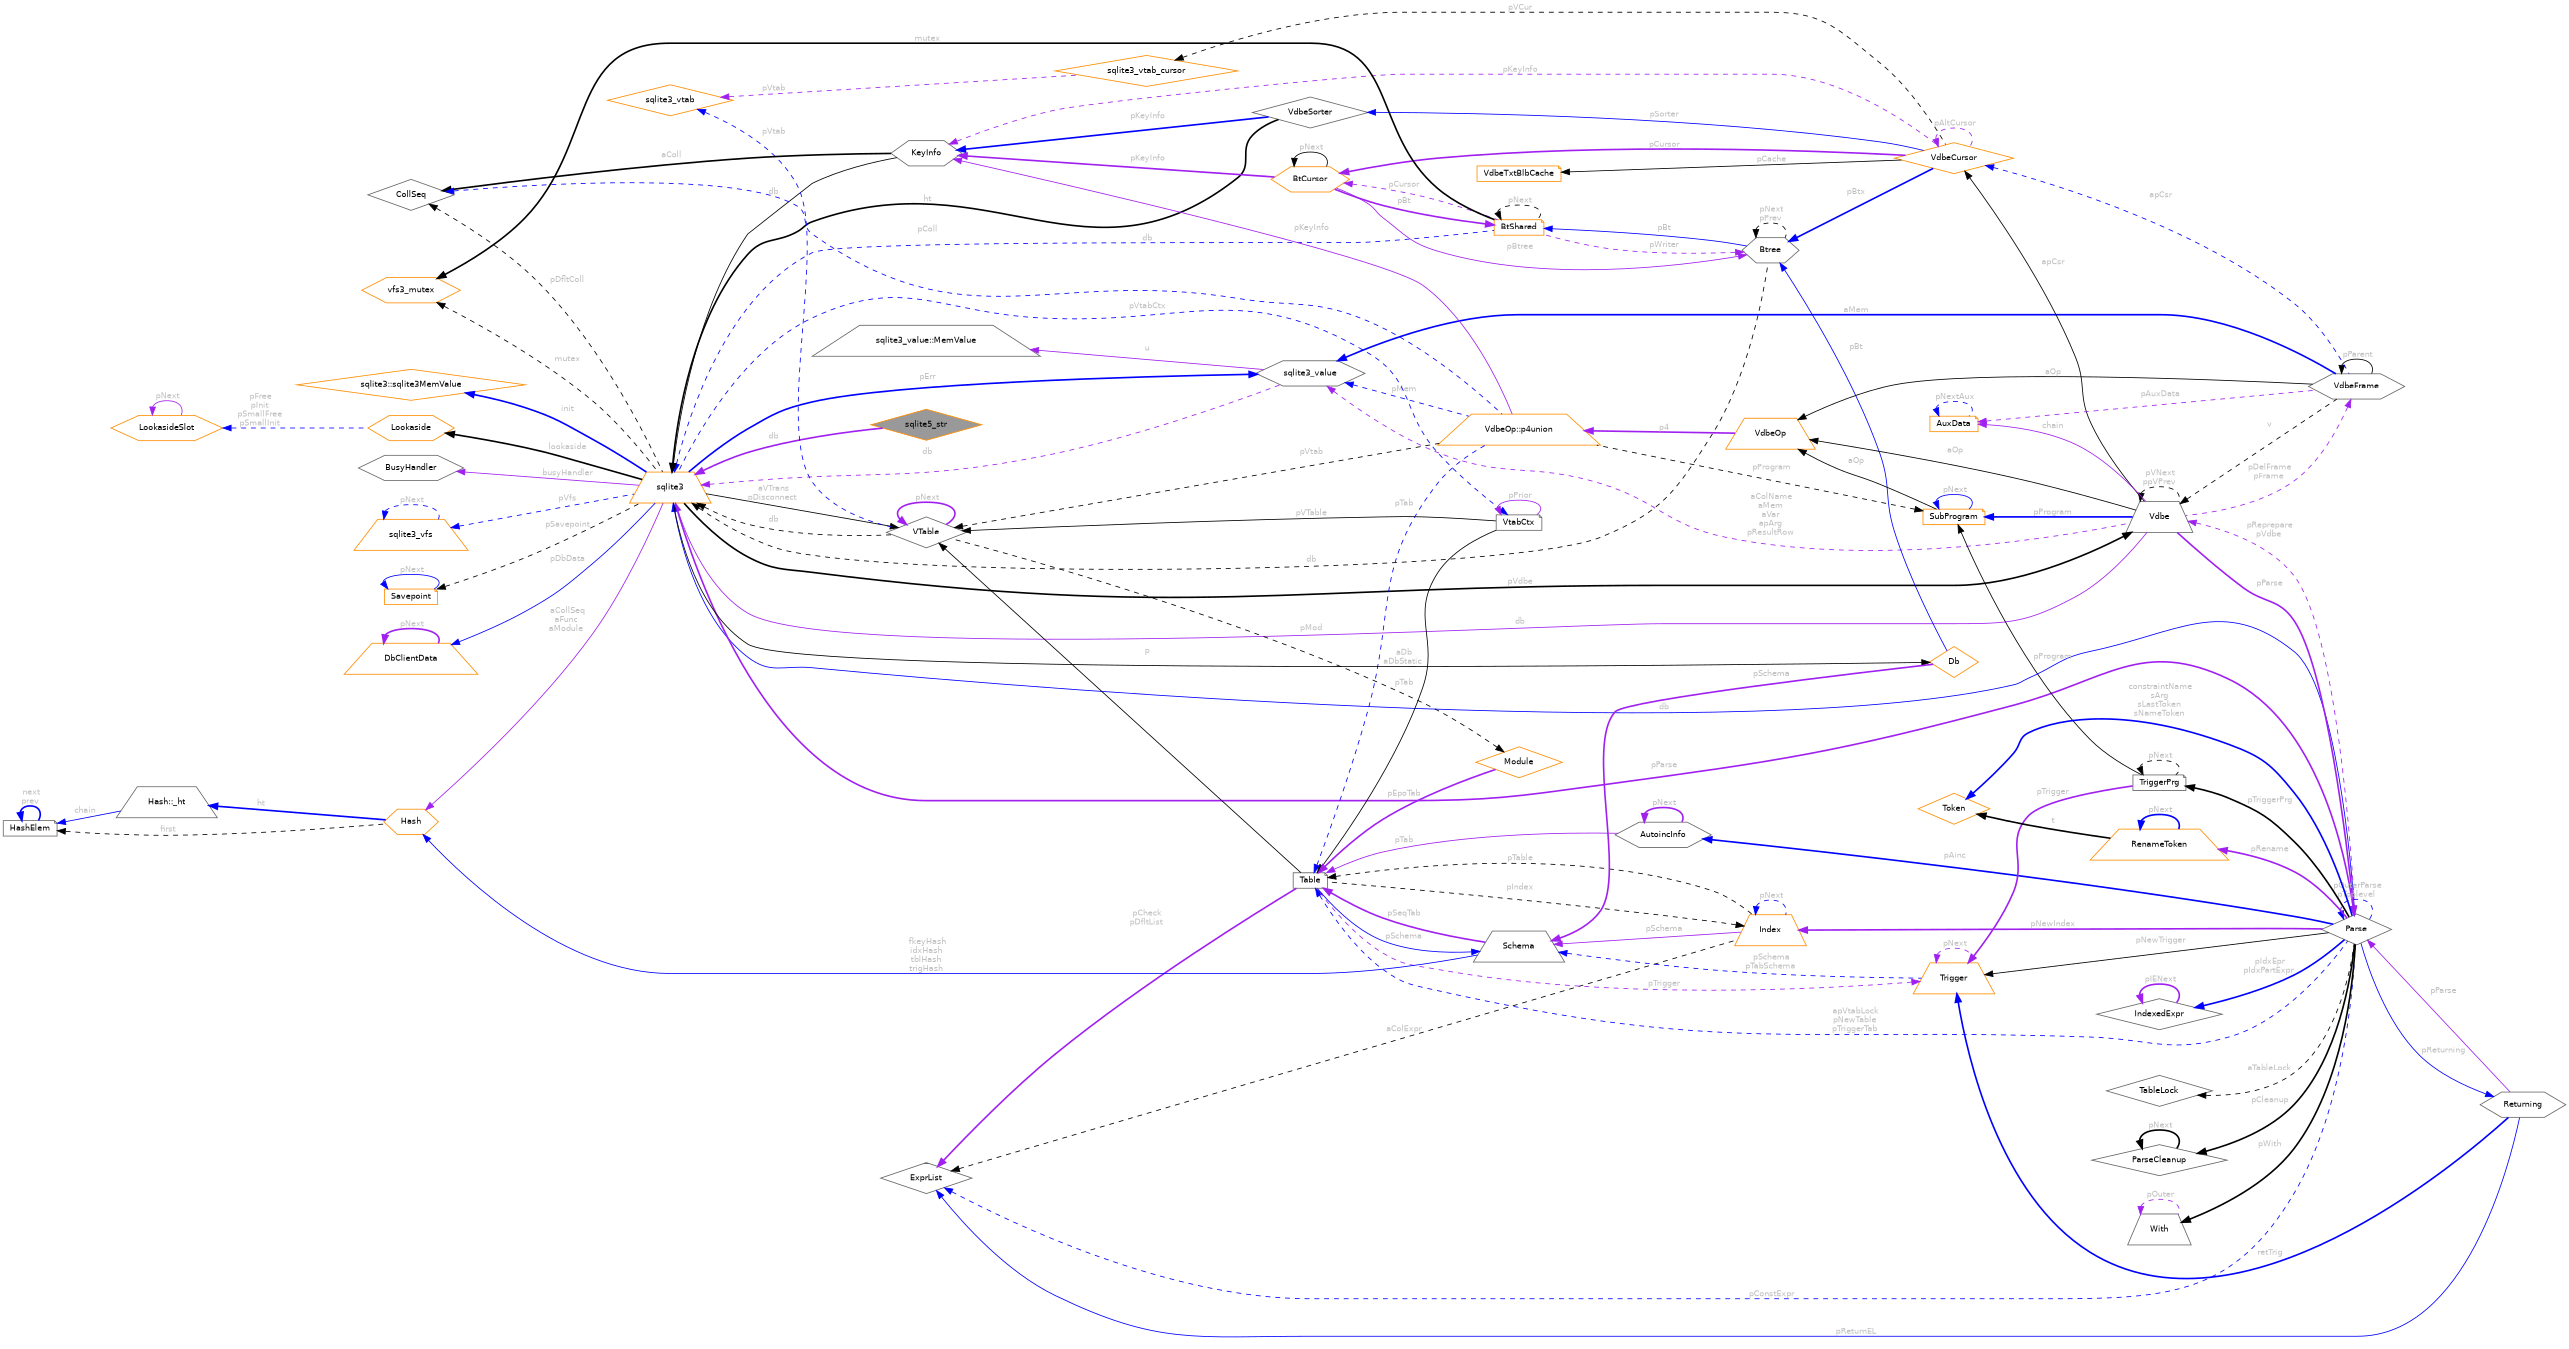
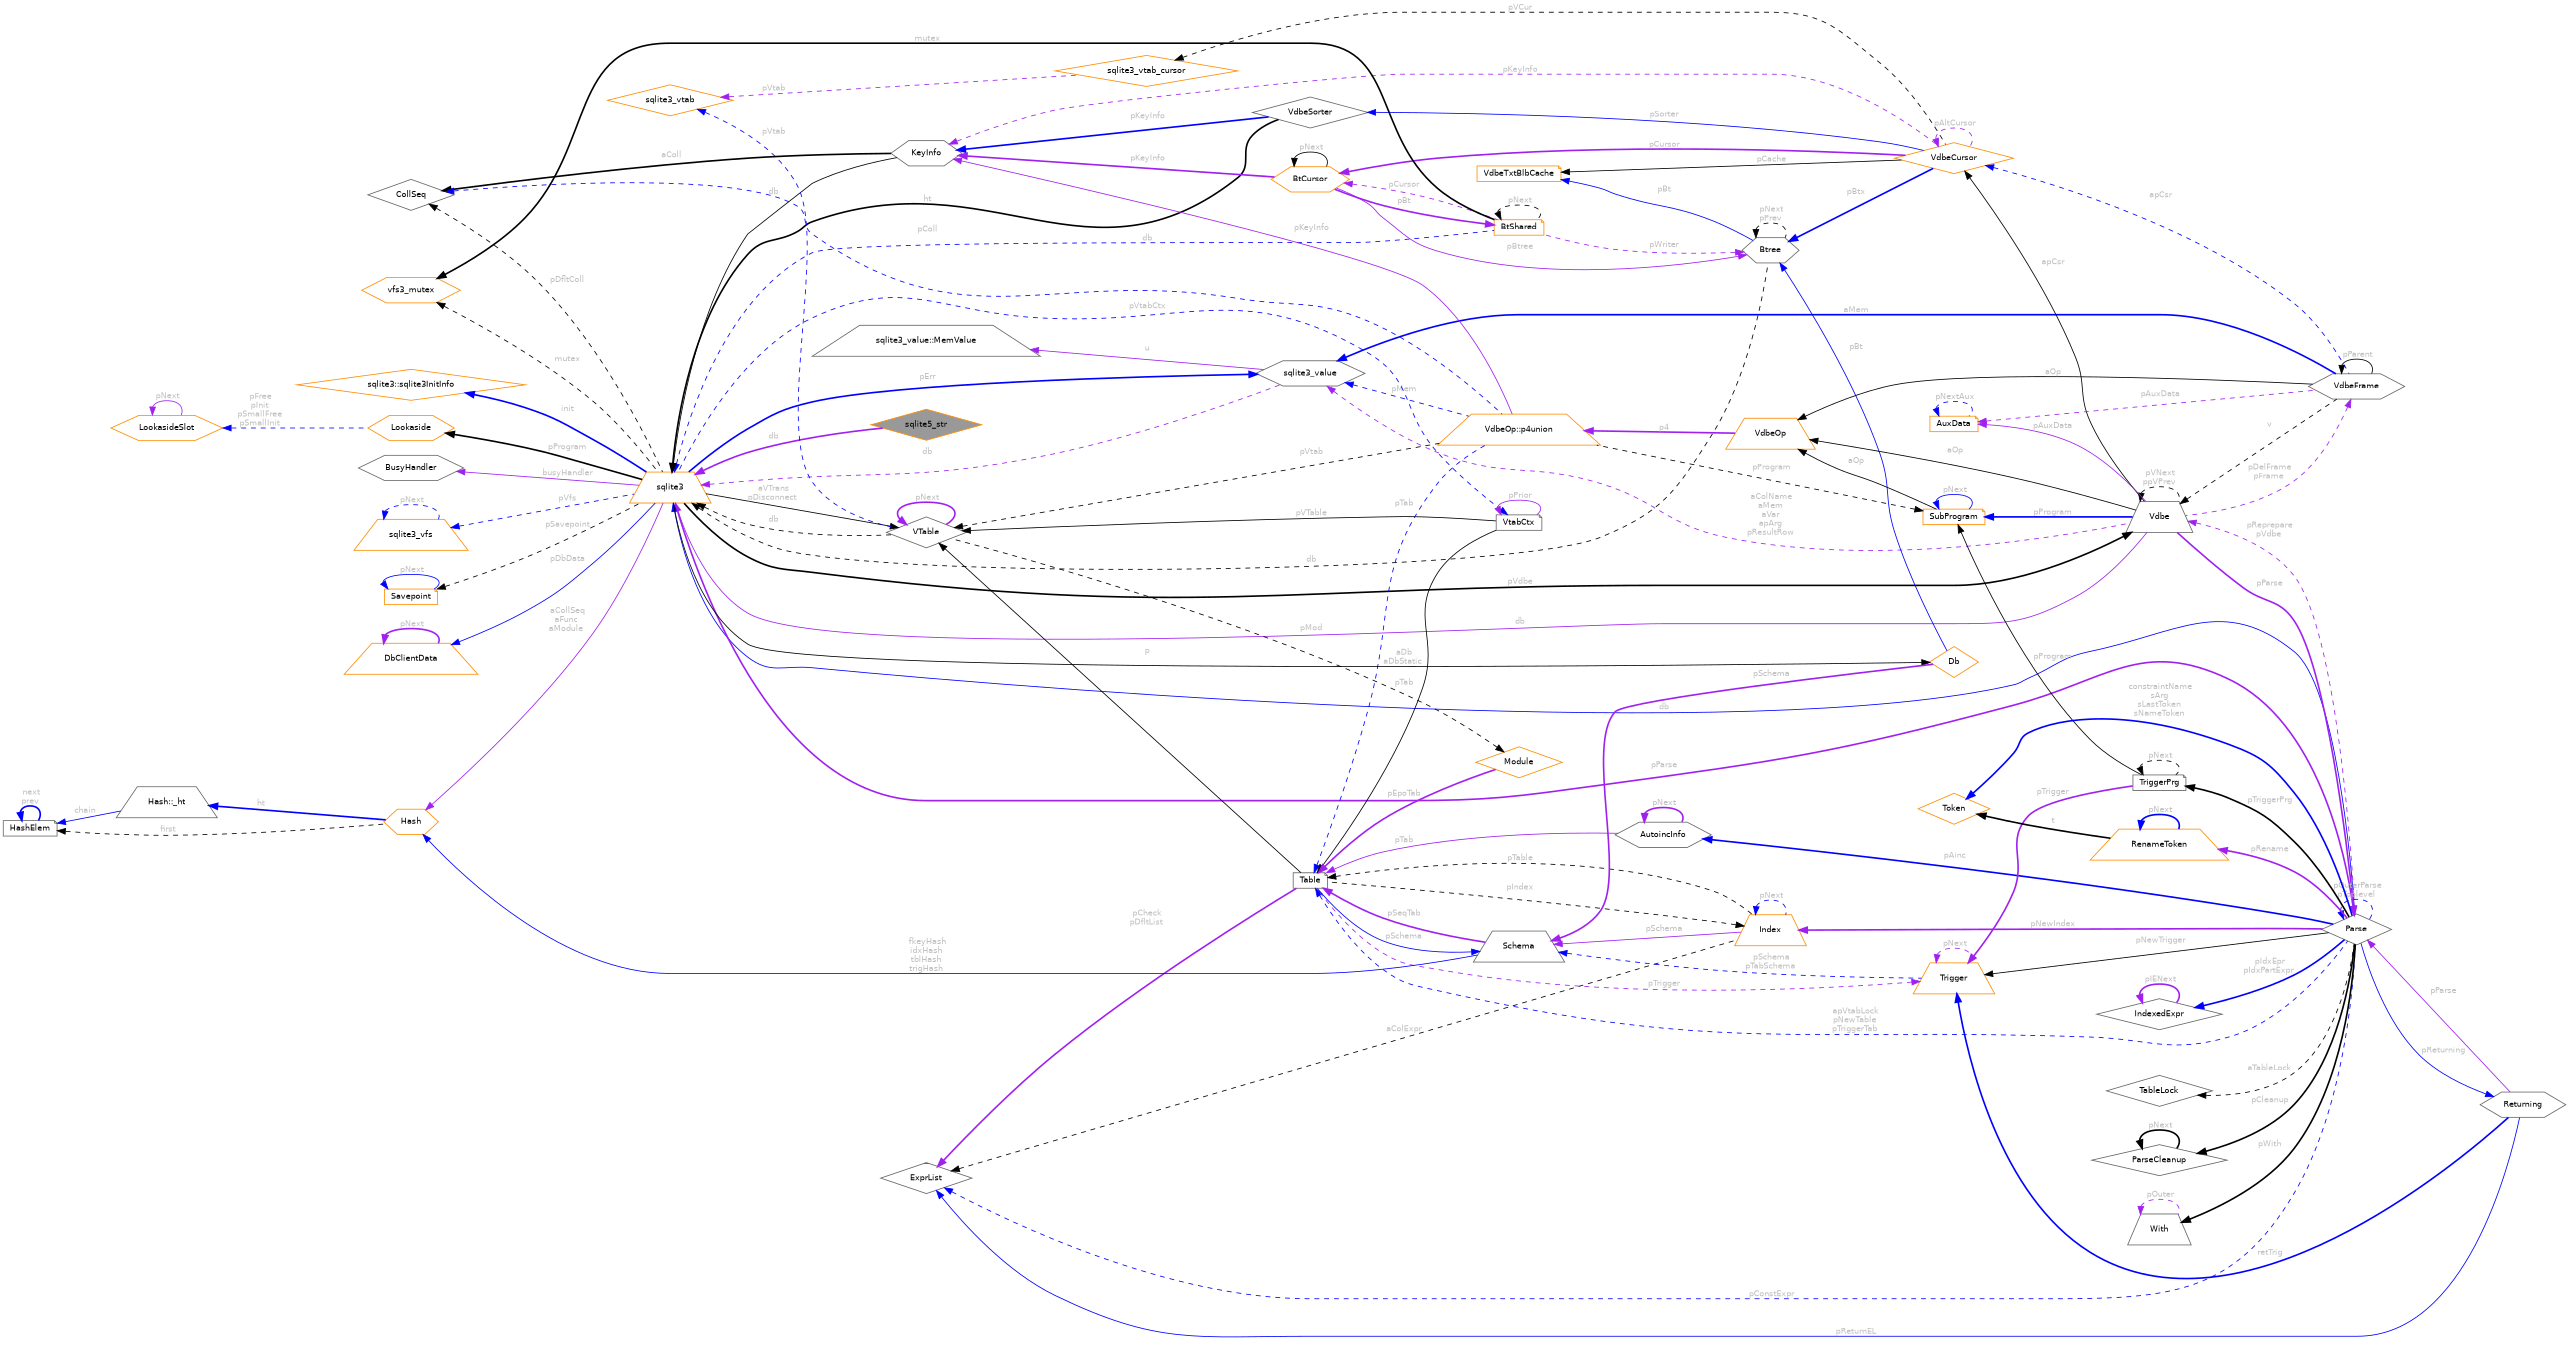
(1650, 235) -> (1663, 206)
(411, 385) -> (411, 385)
(2052, 426) -> (2052, 426)
(566, 447) -> (566, 447)
